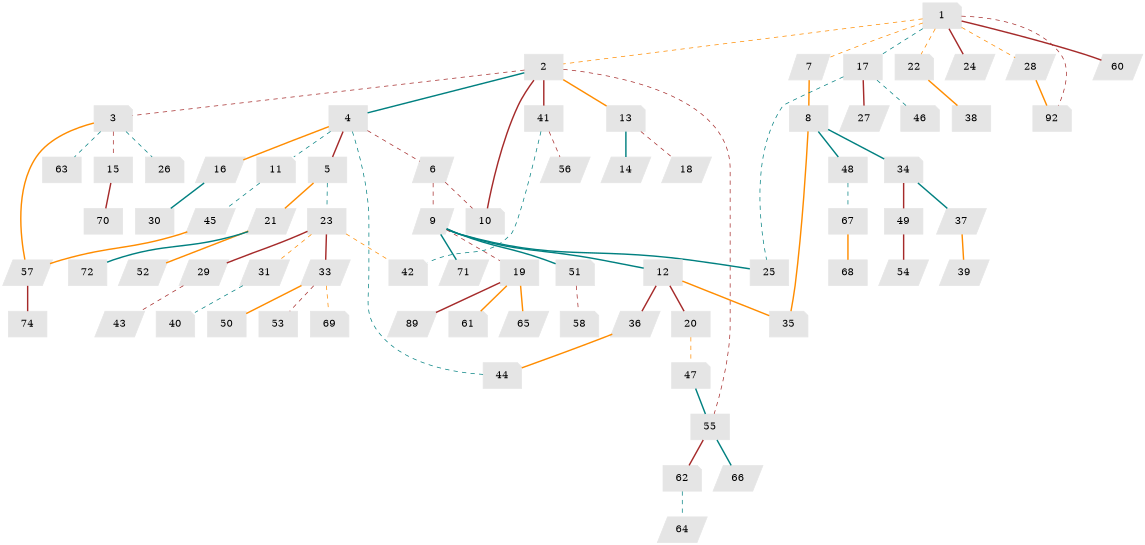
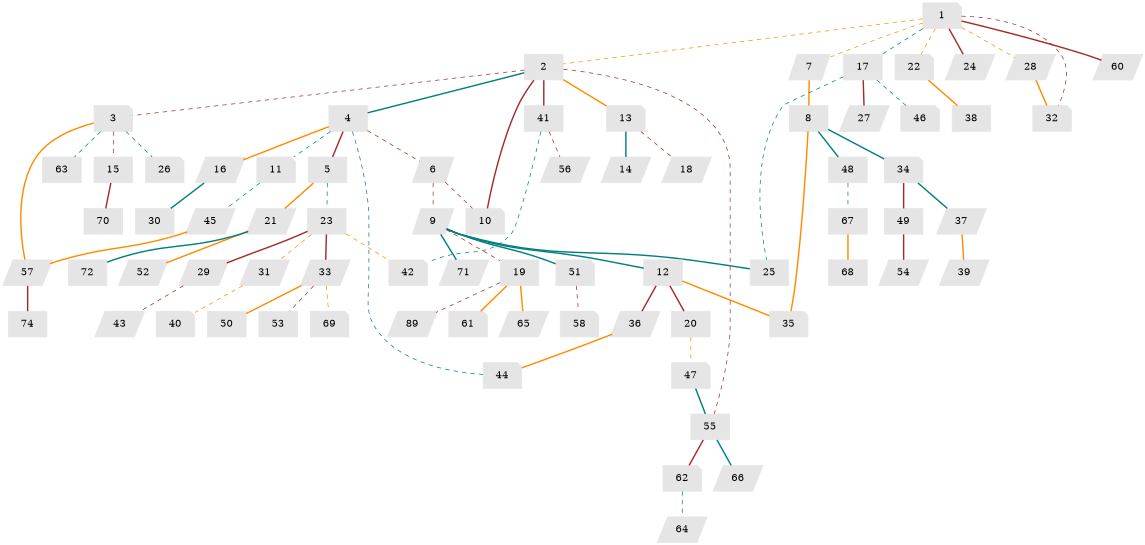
(1052, 119) -> (1052, 119)
(468, 298) -> (468, 298)
(219, 299) -> (219, 299)
